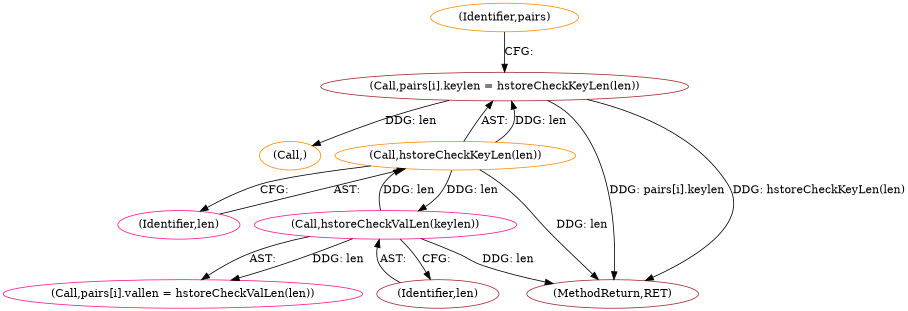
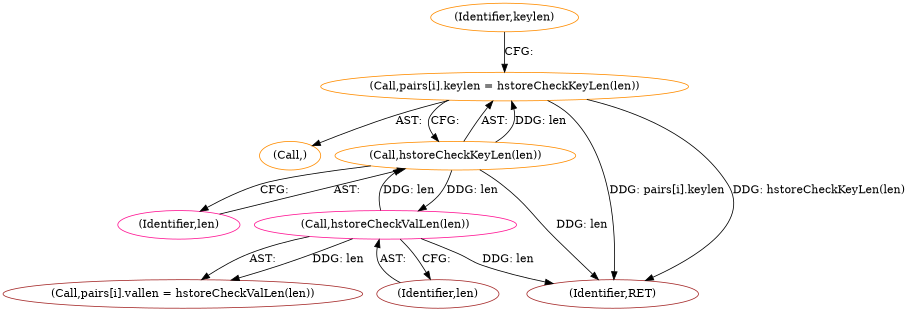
(505, 17) -> (505, 17)
(505, 87) -> (505, 87)
none -> (431, 115)
(411, 121) -> (411, 121)
(385, 225) -> (385, 225)
(183, 294) -> (183, 294)
(613, 294) -> (613, 294)
